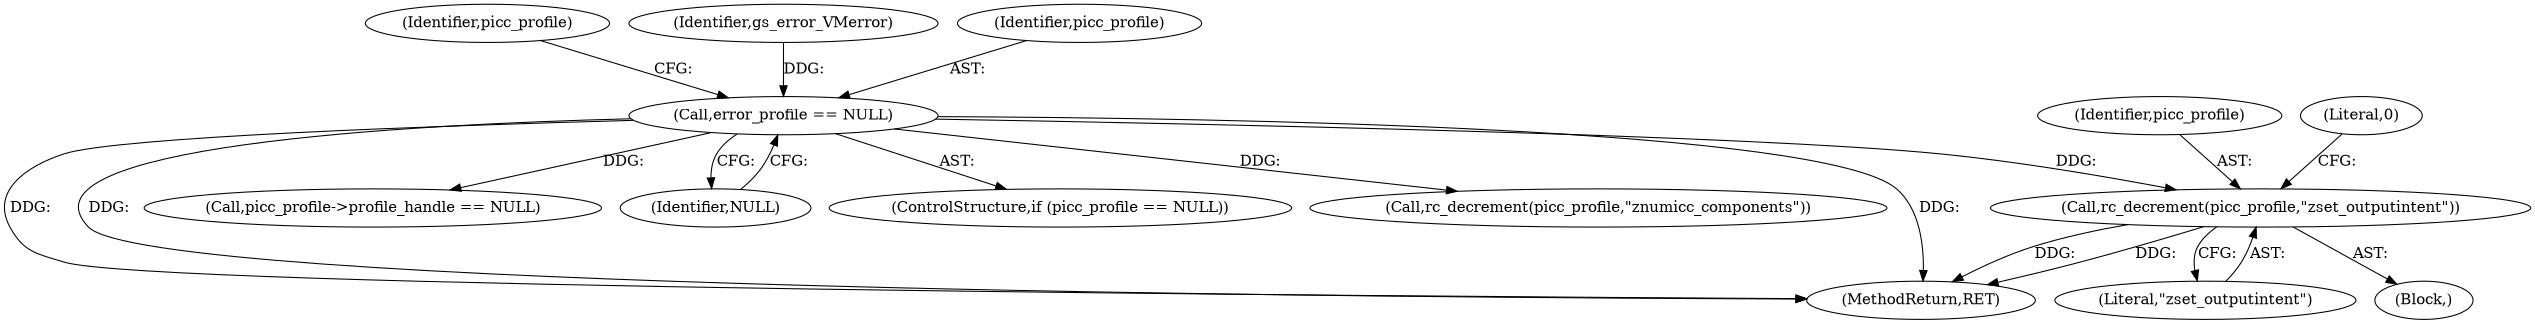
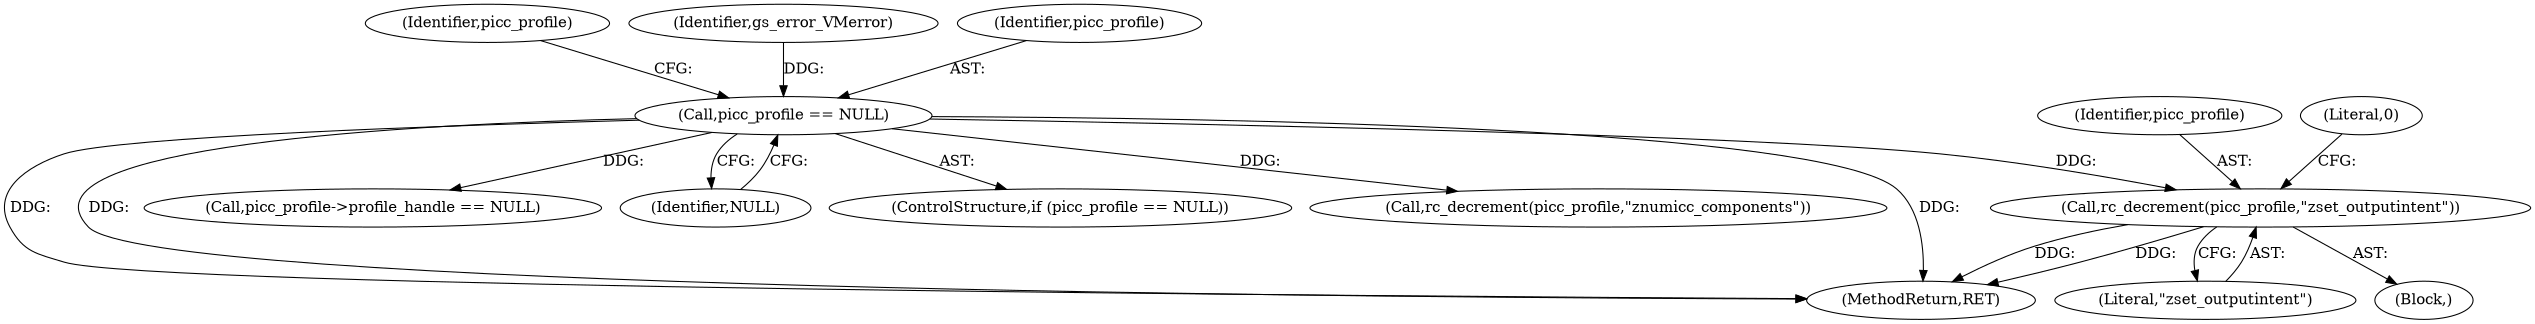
(783, 116) -> (783, 116)
